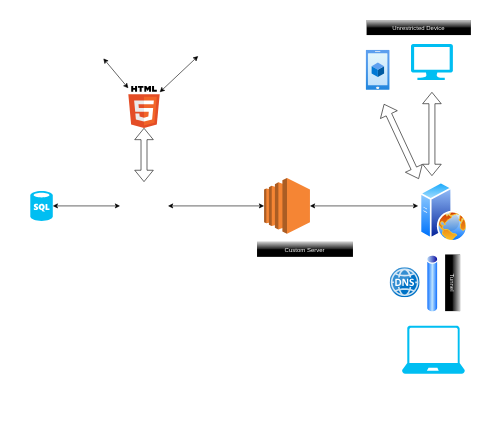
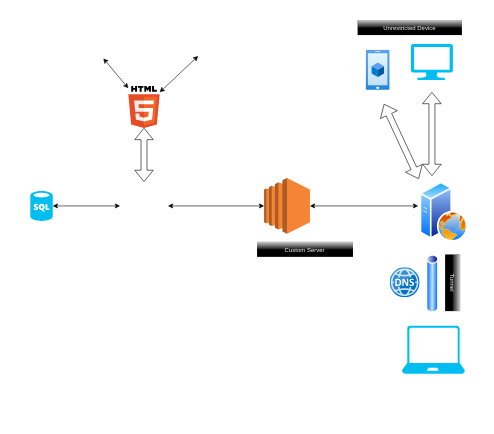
(419, 28) -> (410, 28)
